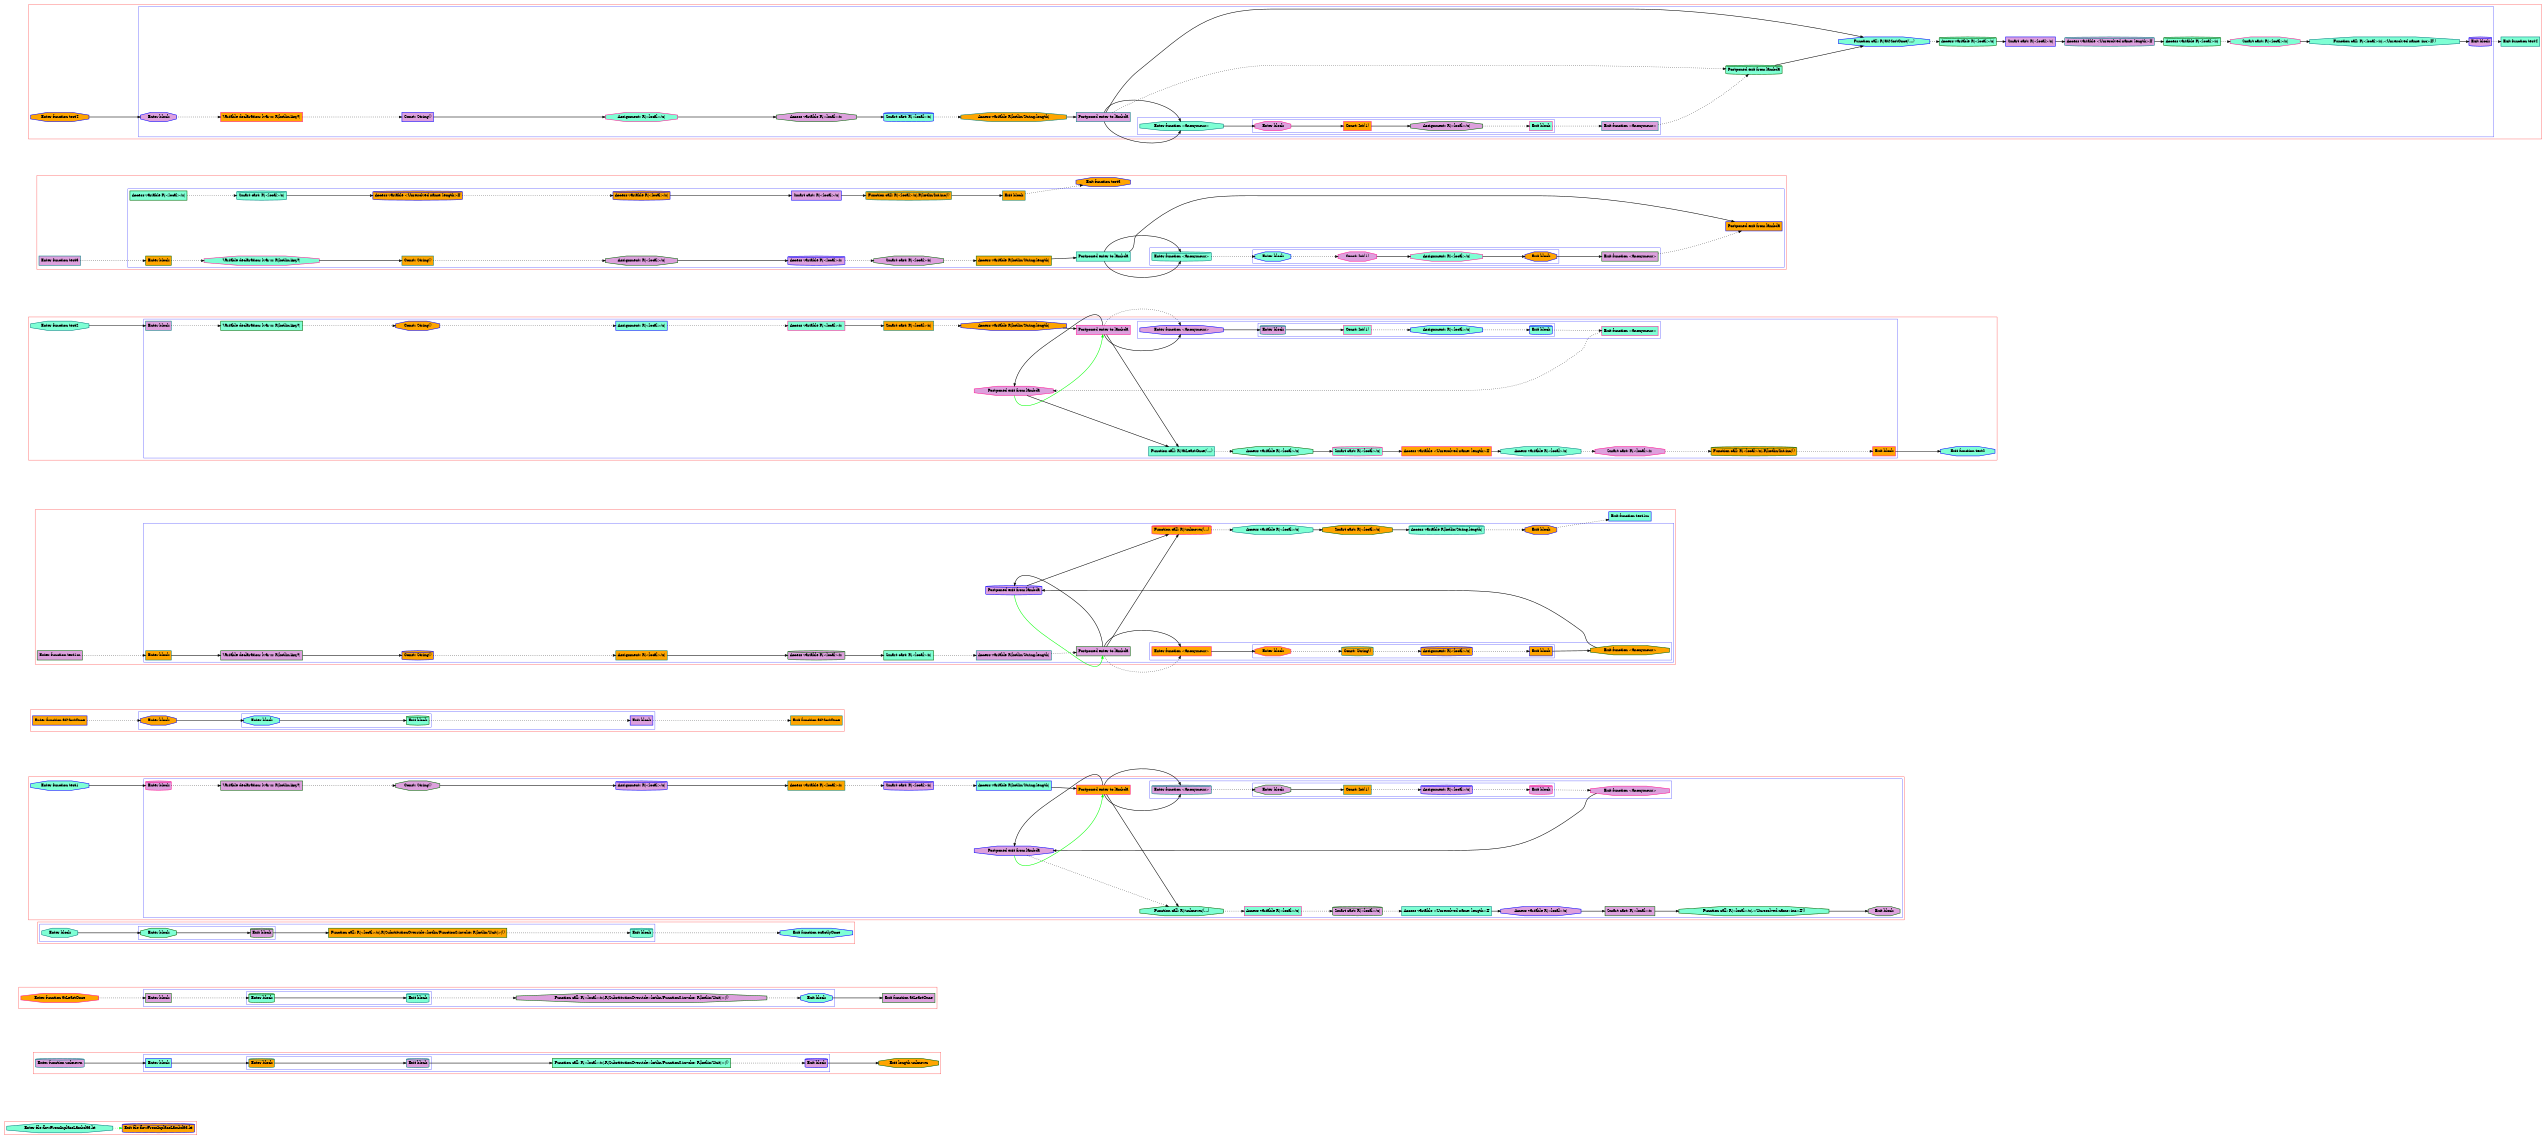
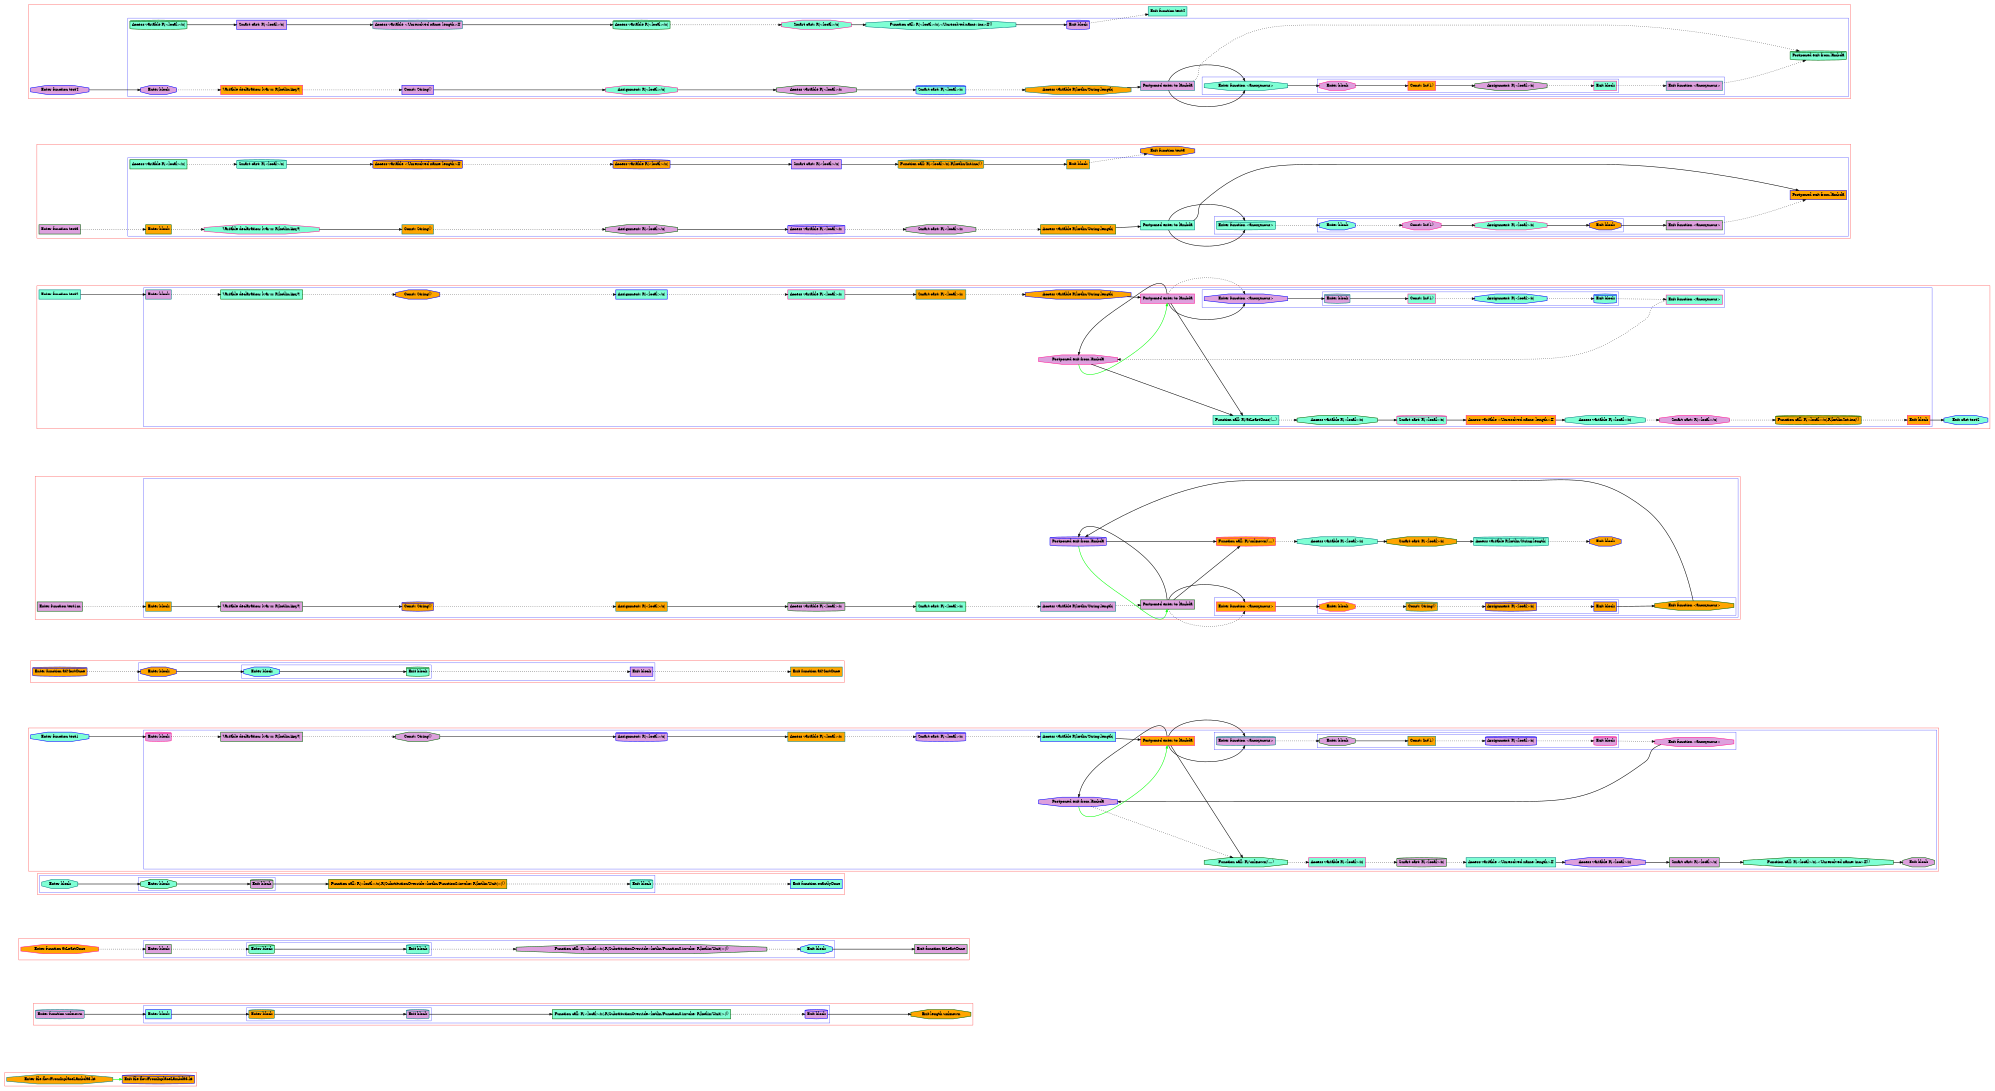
(1884, 42) -> none
(60, 117) -> (60, 90)
(60, 261) -> (60, 229)
(60, 326) -> (60, 295)
(1968, 451) -> (1966, 420)
(1630, 516) -> none
(60, 720) -> (60, 672)
(816, 933) -> (816, 884)
(60, 1128) -> (60, 1079)
(116, 1128) -> (116, 1079)
